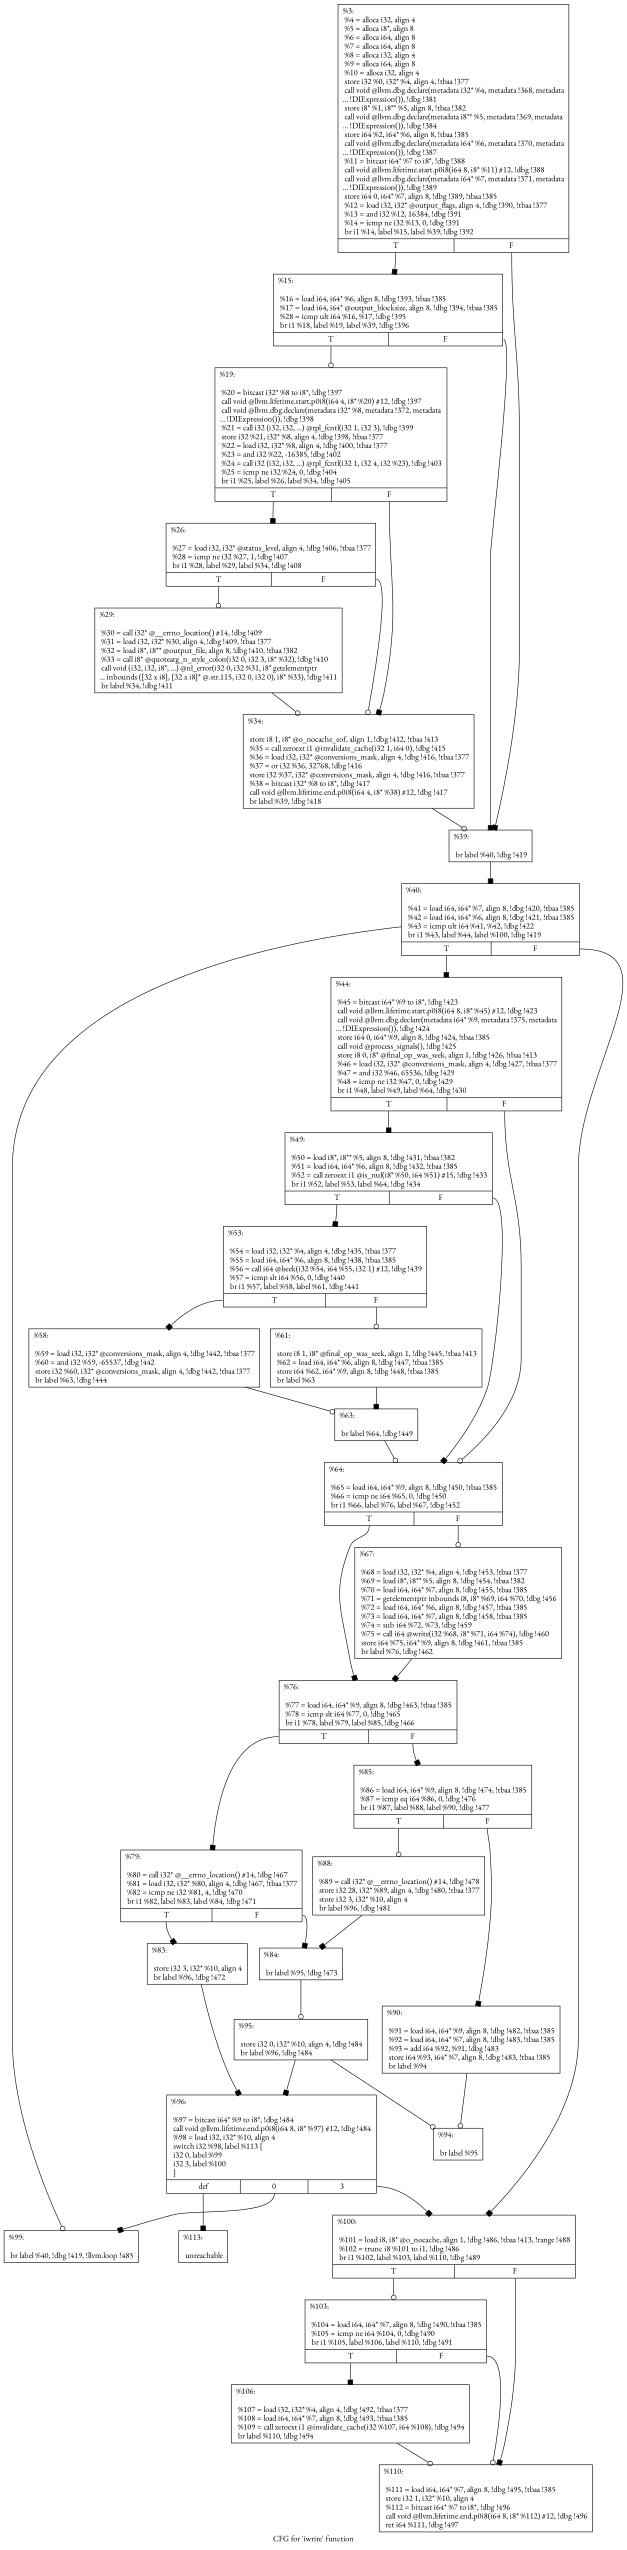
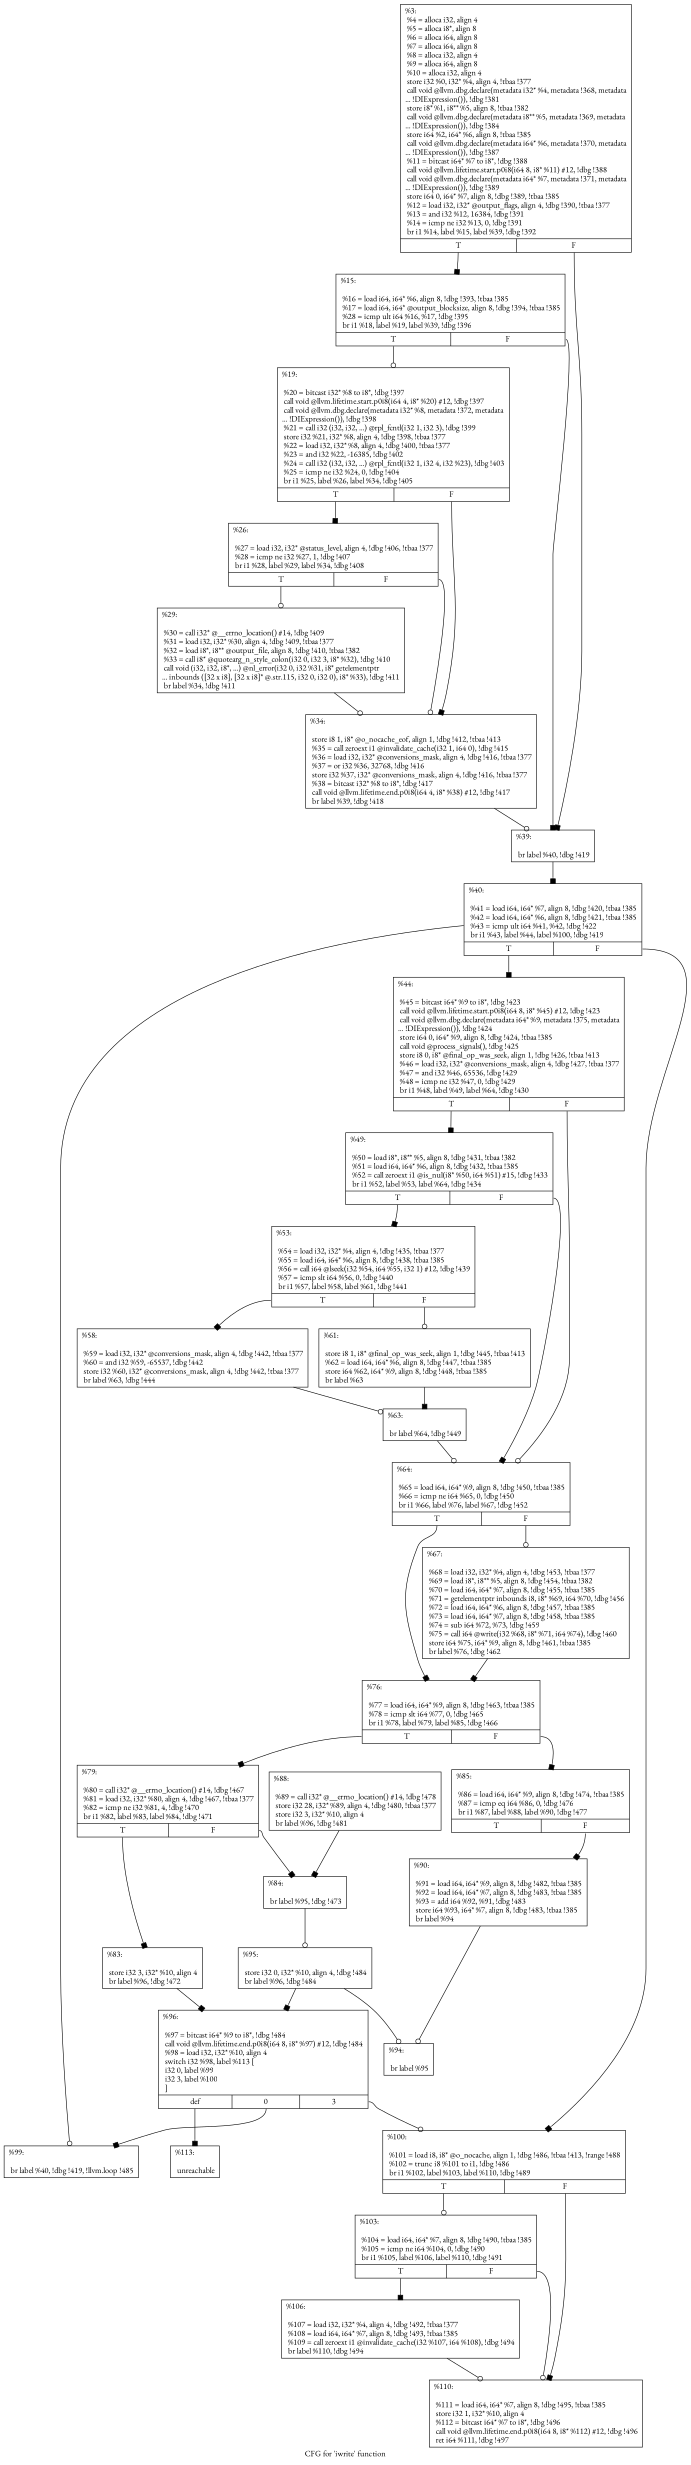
(399, 1840) -> none
(404, 2194) -> (393, 2116)
